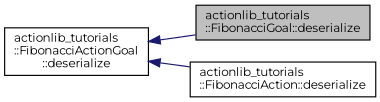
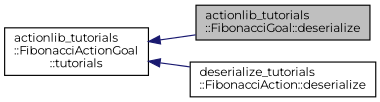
(77, 52) -> (77, 52)
(283, 79) -> (283, 79)
